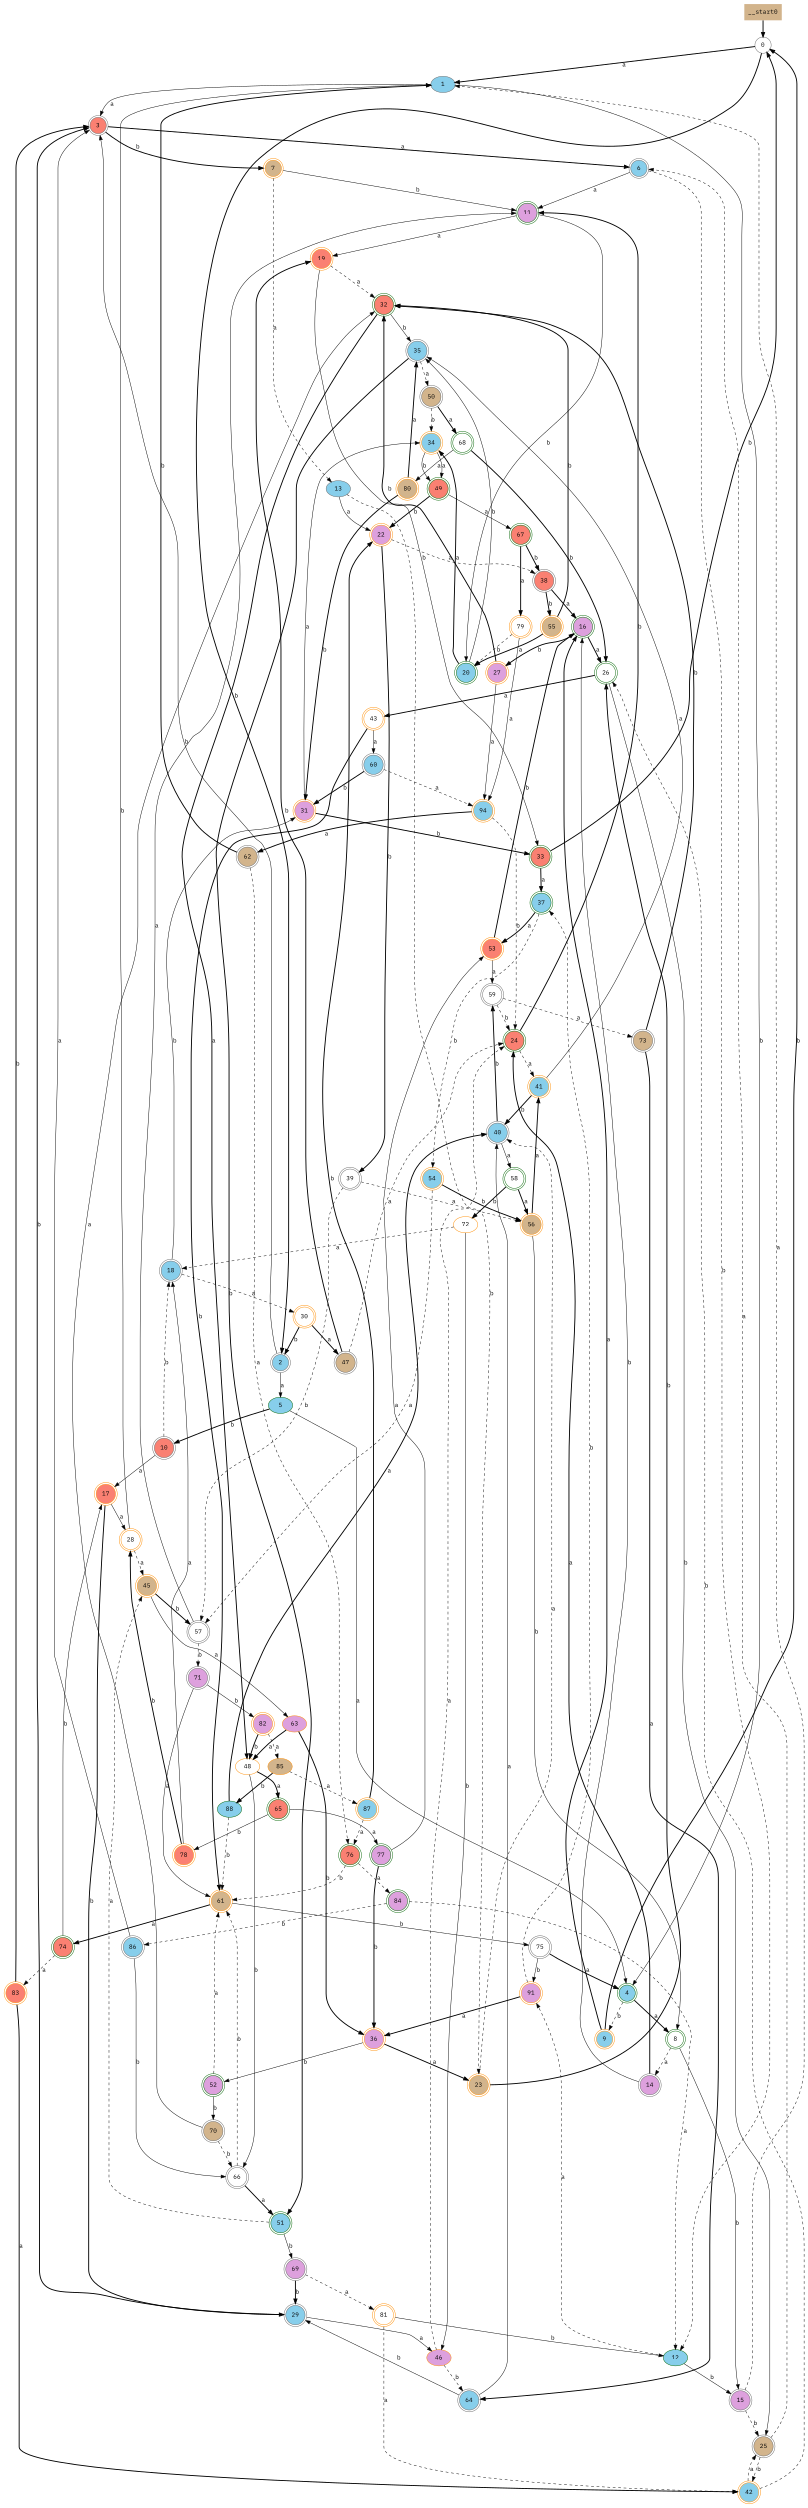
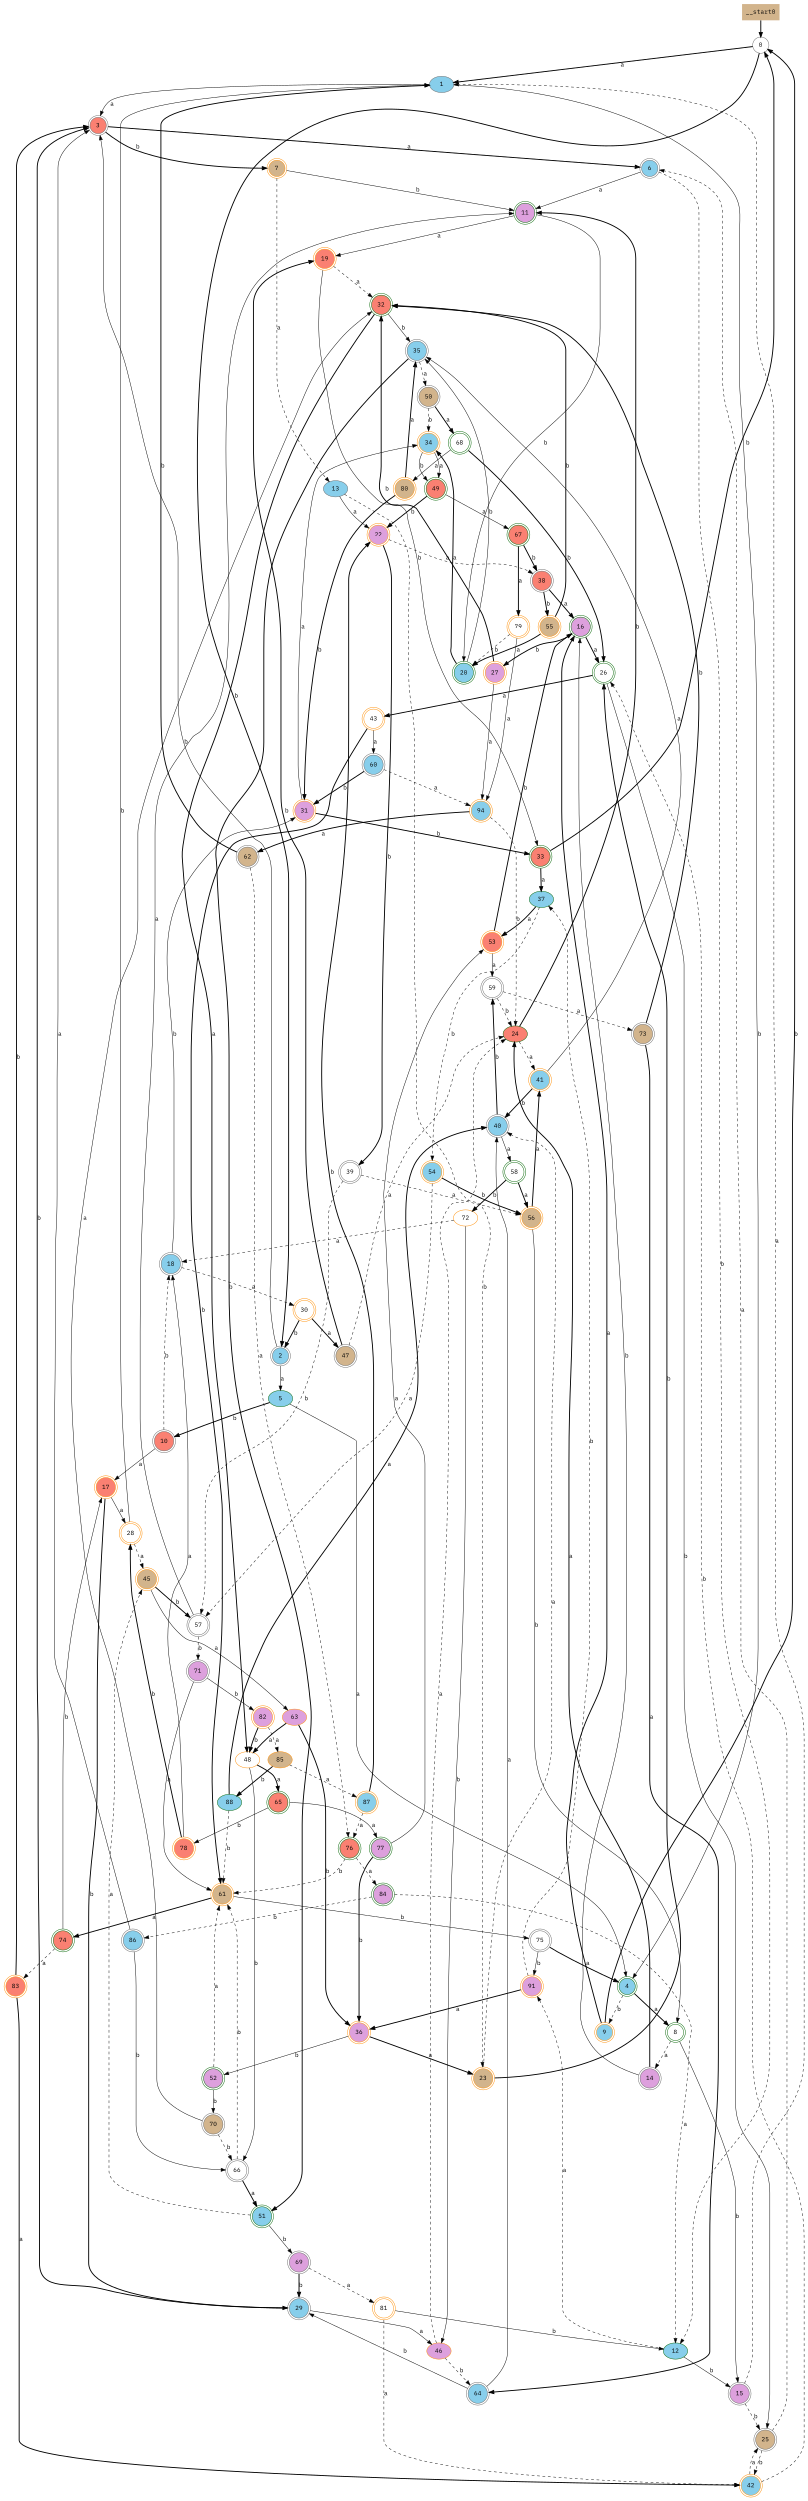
(541, 903) -> (541, 899)
(514, 1041) -> (515, 1034)
